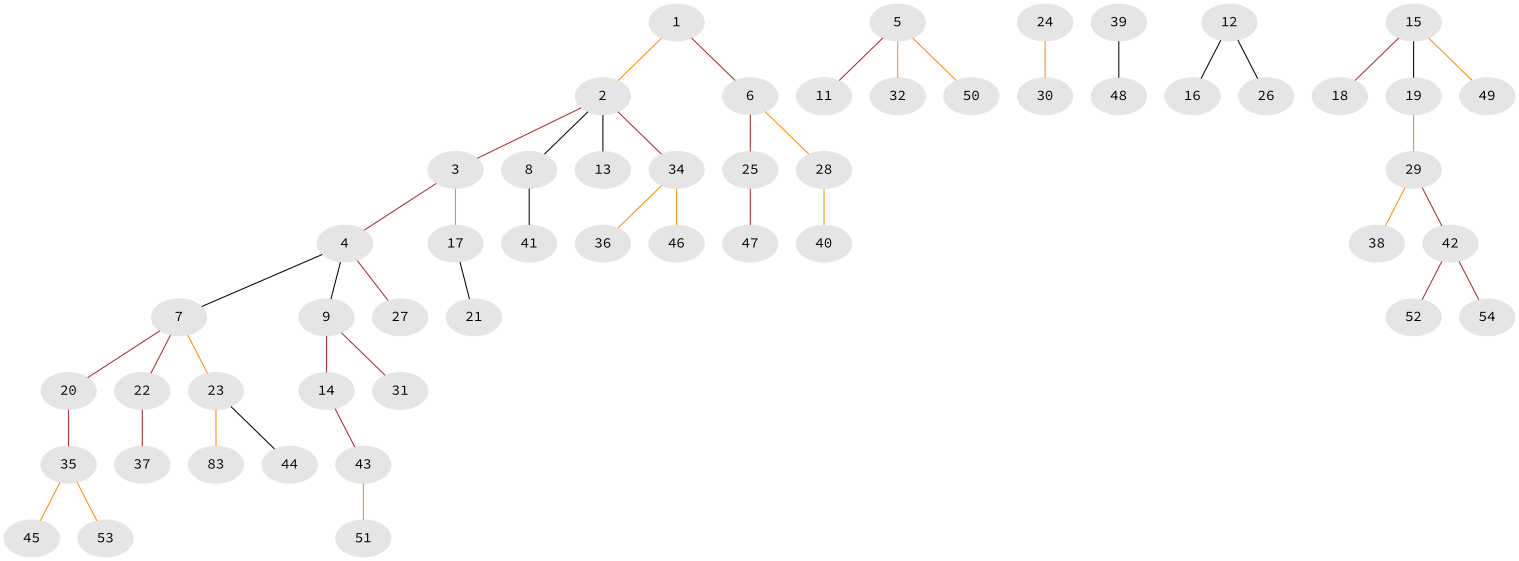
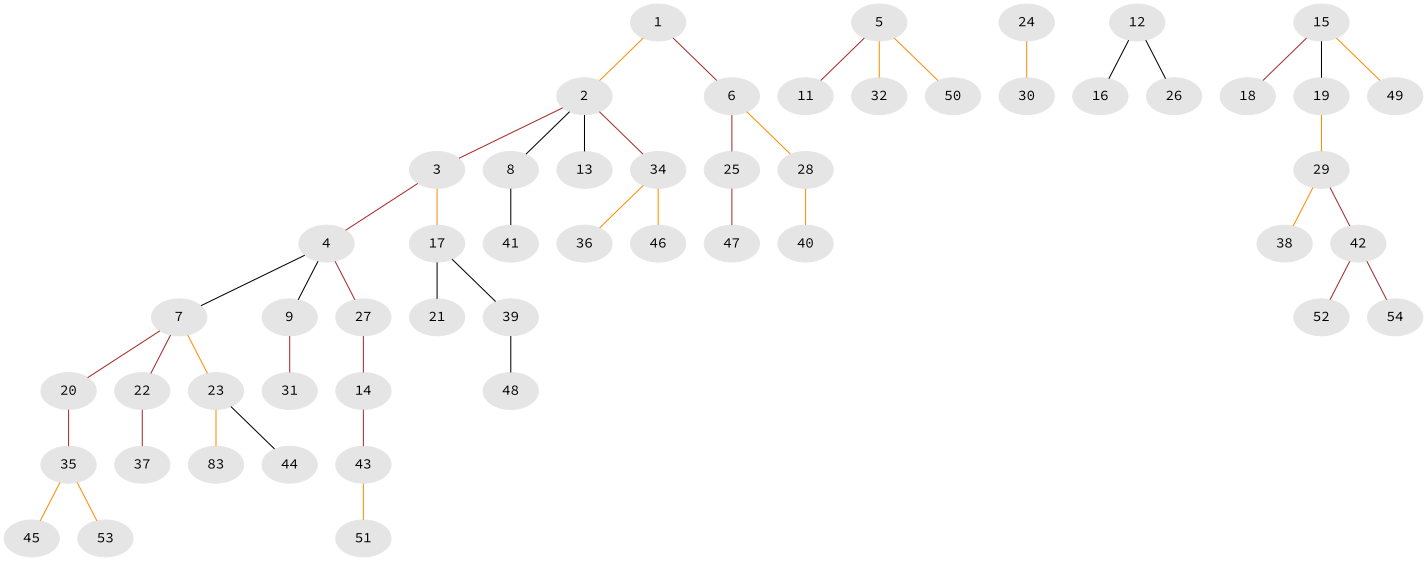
none -> (474, 280)
(327, 354) -> (363, 354)
